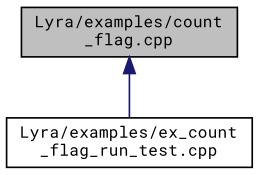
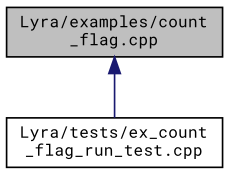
(129, 143) -> (115, 143)
